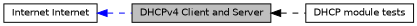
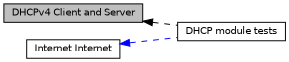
(120, 13) -> (154, 40)
